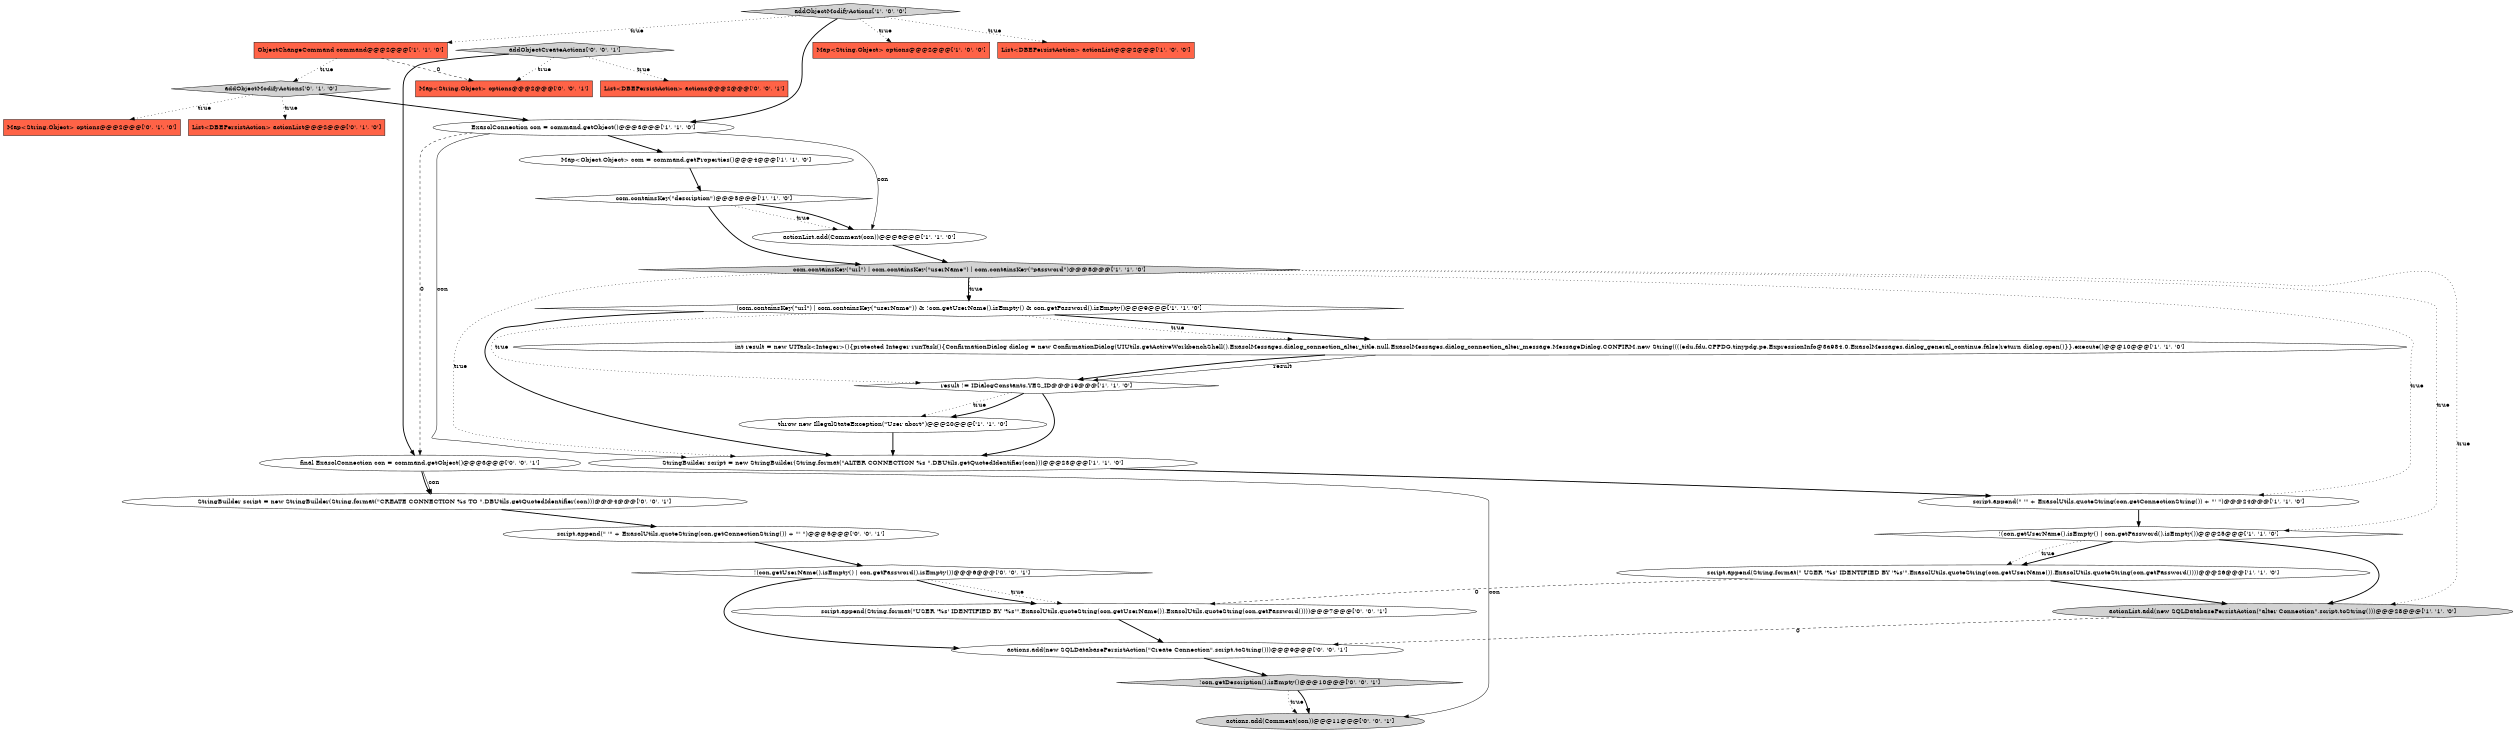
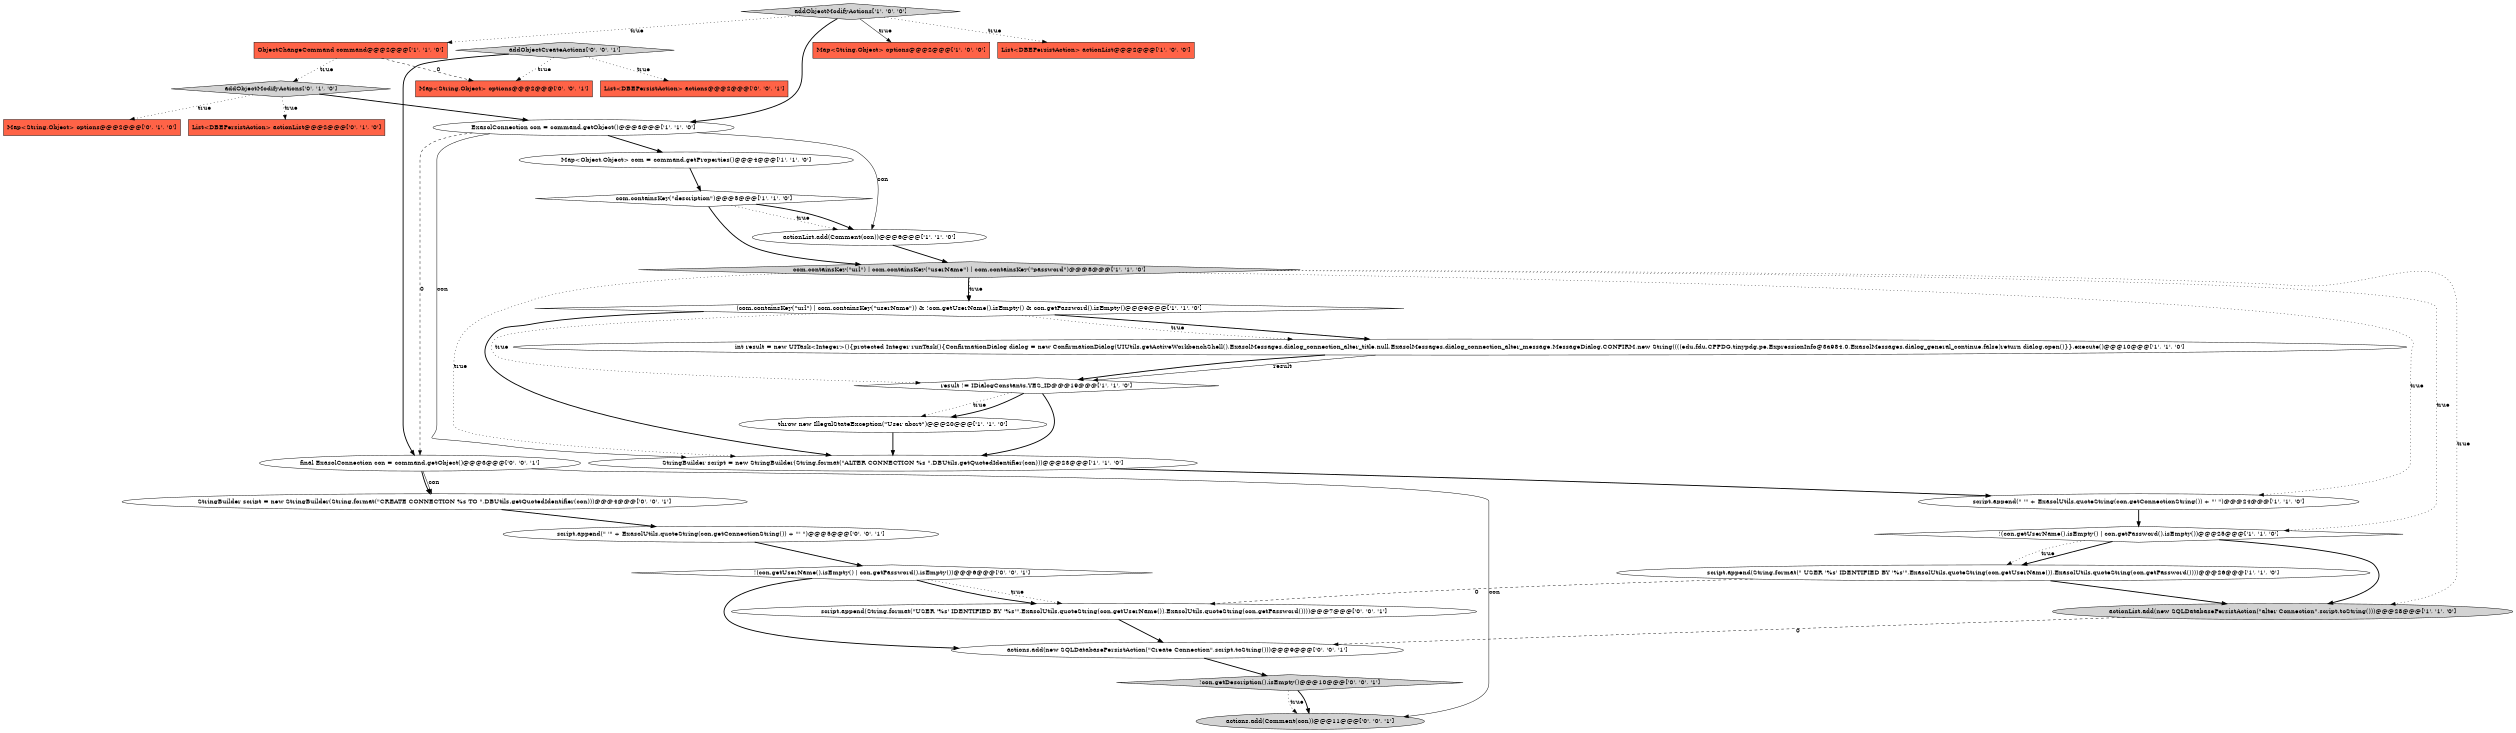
(874, 29) -> (874, 29)
